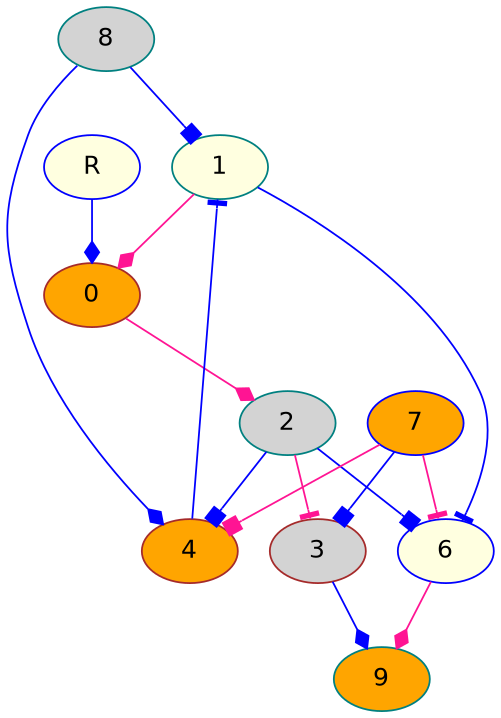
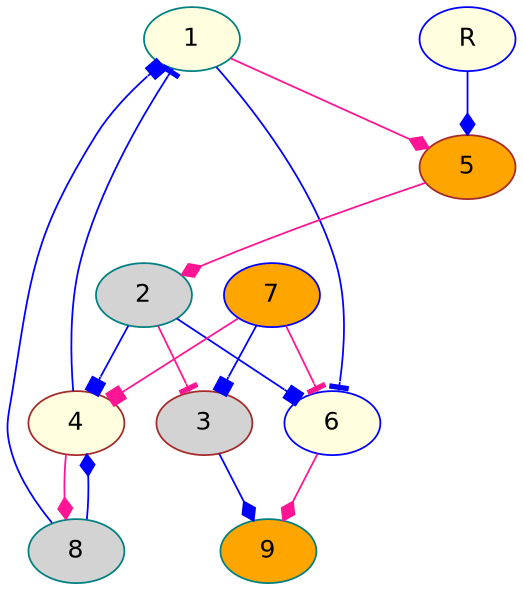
(92, 295) -> (468, 167)
none -> (65, 476)
(190, 551) -> (76, 423)
